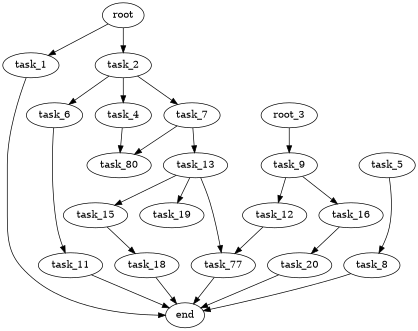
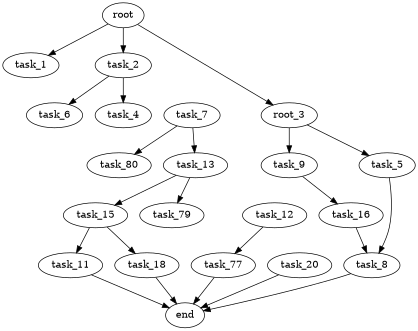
none -> (202, 63)
(155, 88) -> none
(121, 137) -> none
none -> (335, 139)
(283, 187) -> none
(53, 188) -> (85, 237)
(212, 211) -> none
(172, 215) -> (172, 215)
(328, 238) -> (360, 237)
(10, 247) -> none
